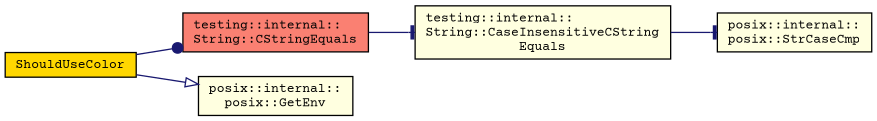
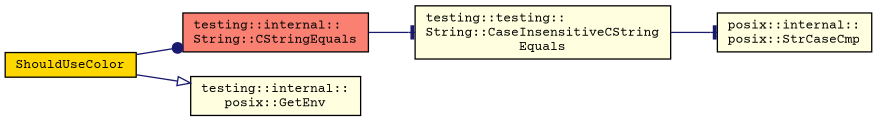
(543, 32) -> (543, 32)
(276, 96) -> (276, 96)
